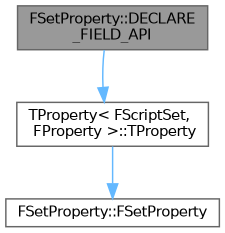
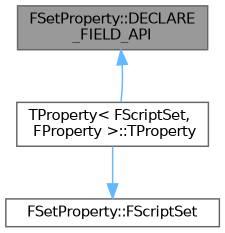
(103, 69) -> (122, 83)
(113, 213) -> (113, 213)
